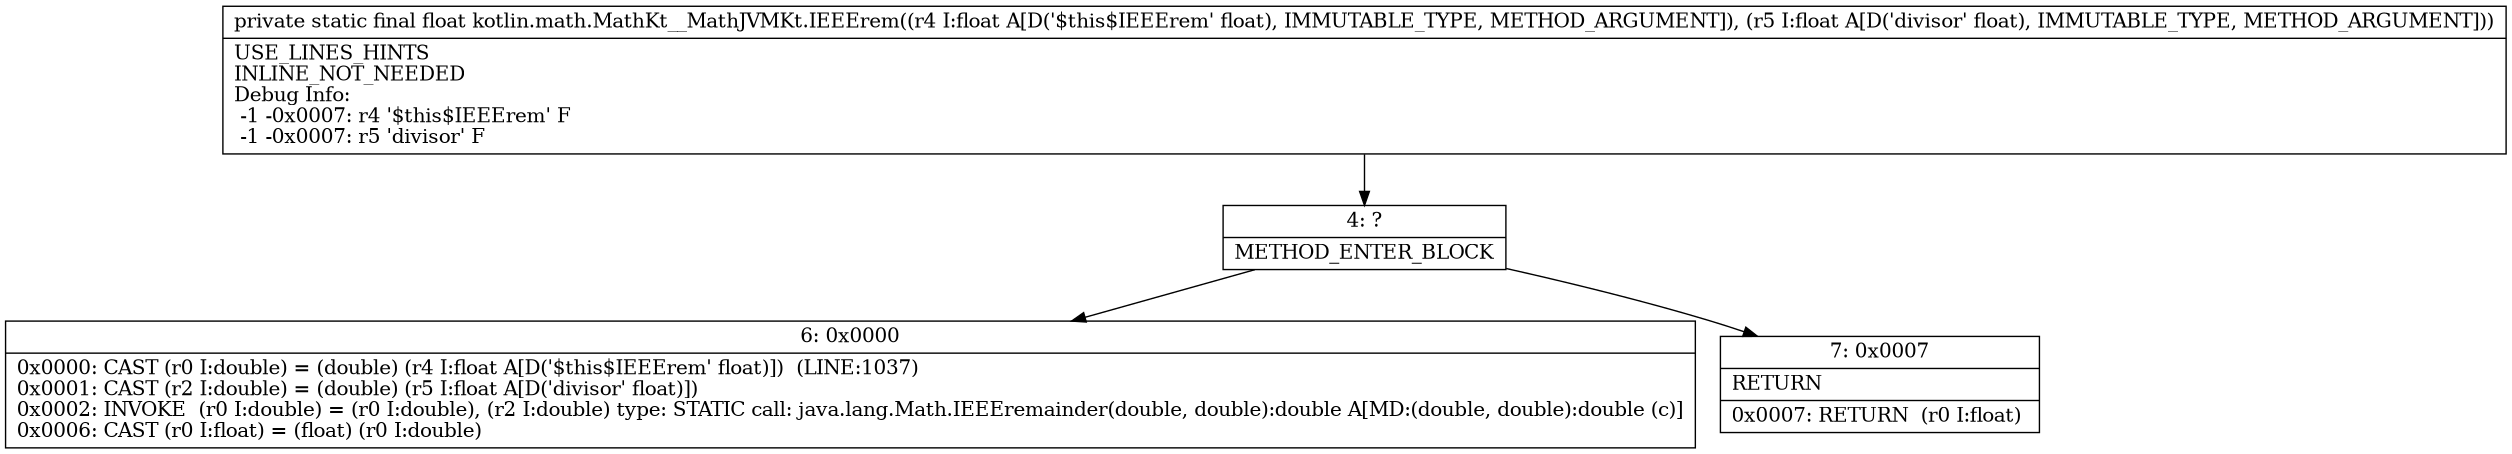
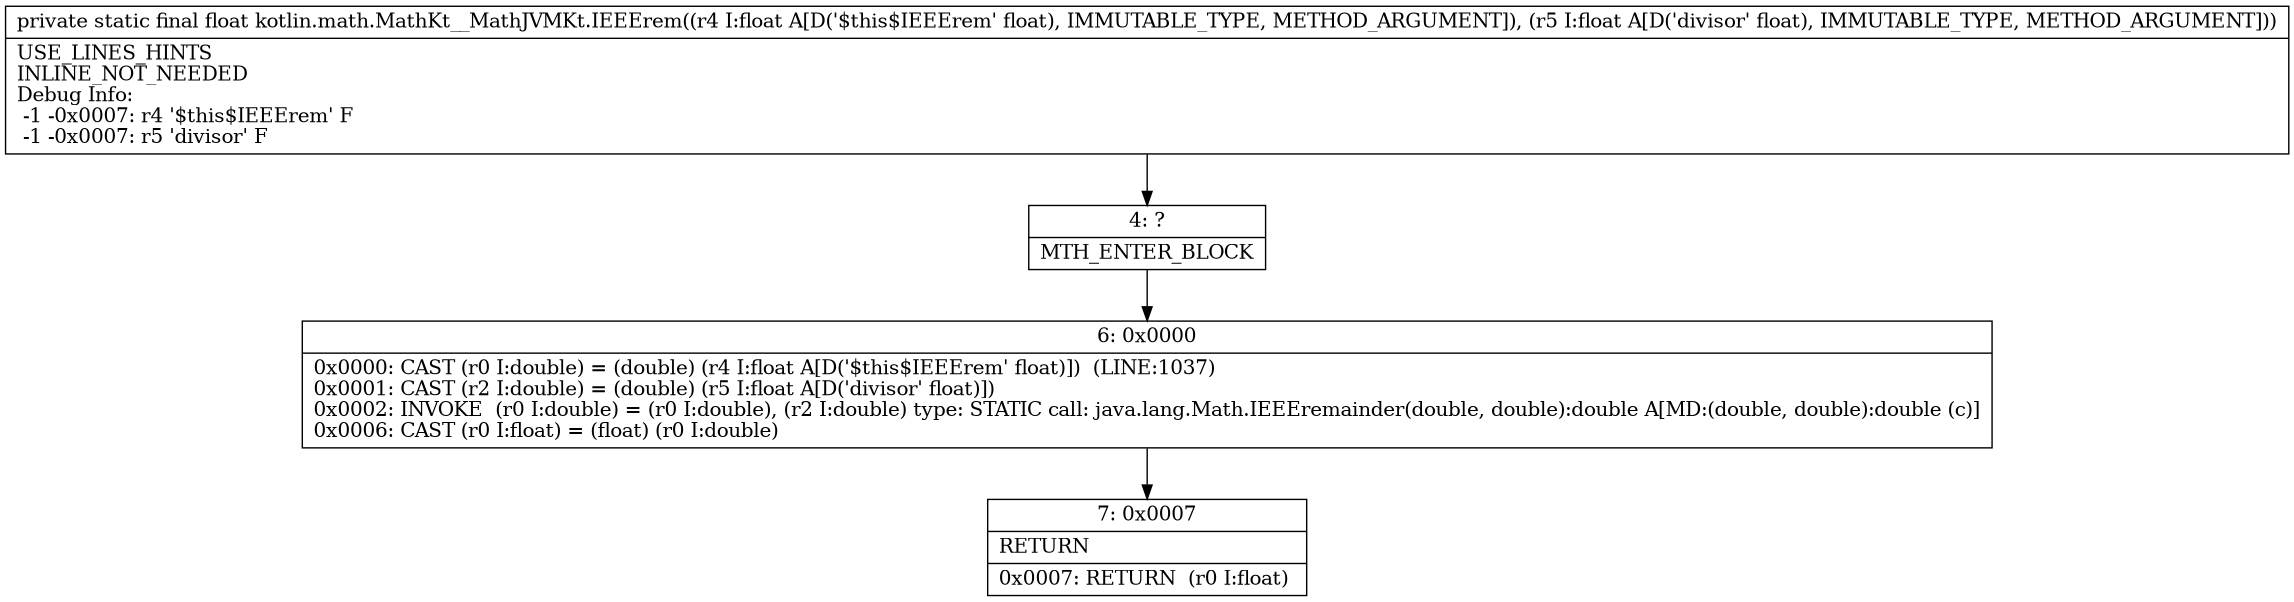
(1364, 253) -> (1147, 253)
(1626, 297) -> (1147, 467)
